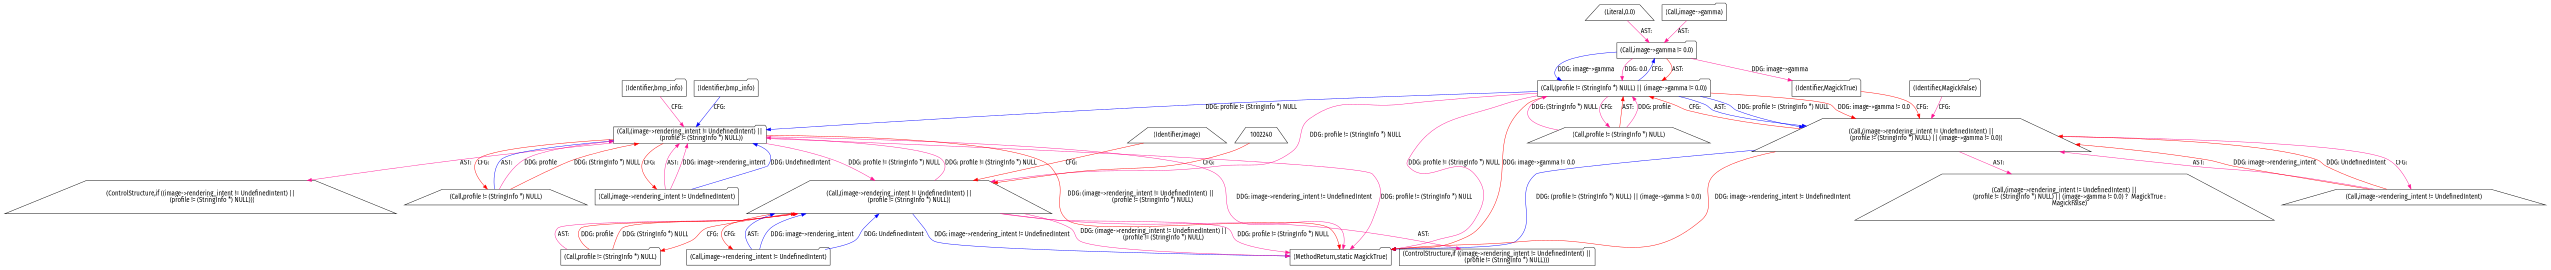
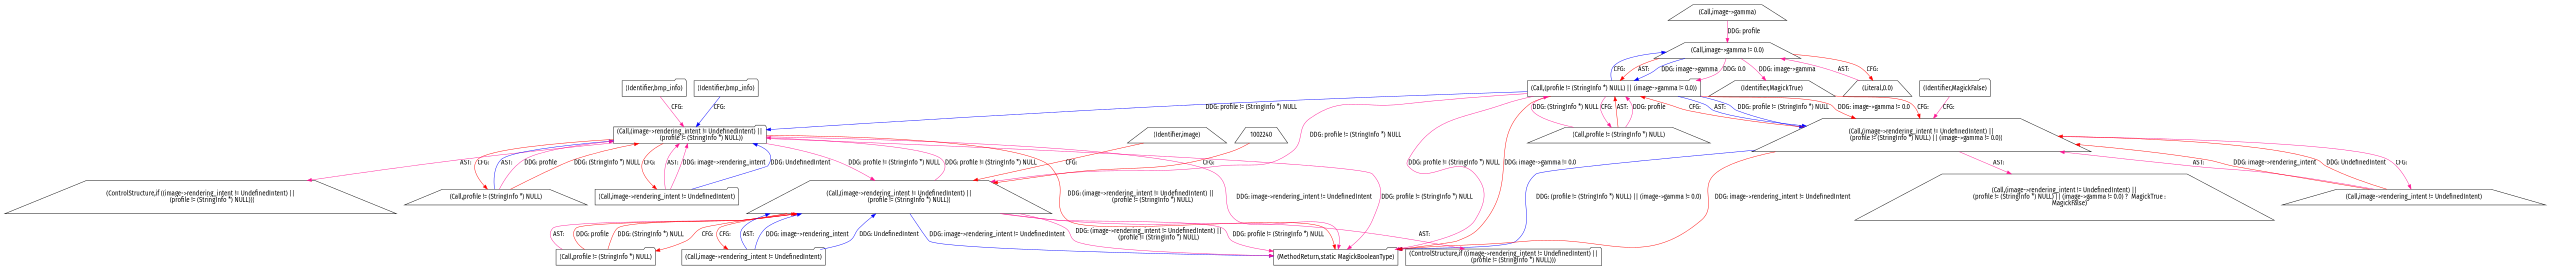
(1694, 13) -> (1727, 13)
(1684, 32) -> (1744, 32)
(1657, 51) -> (1727, 51)
none -> (1834, 59)
(1826, 89) -> (1772, 89)
(1341, 257) -> (1336, 257)
